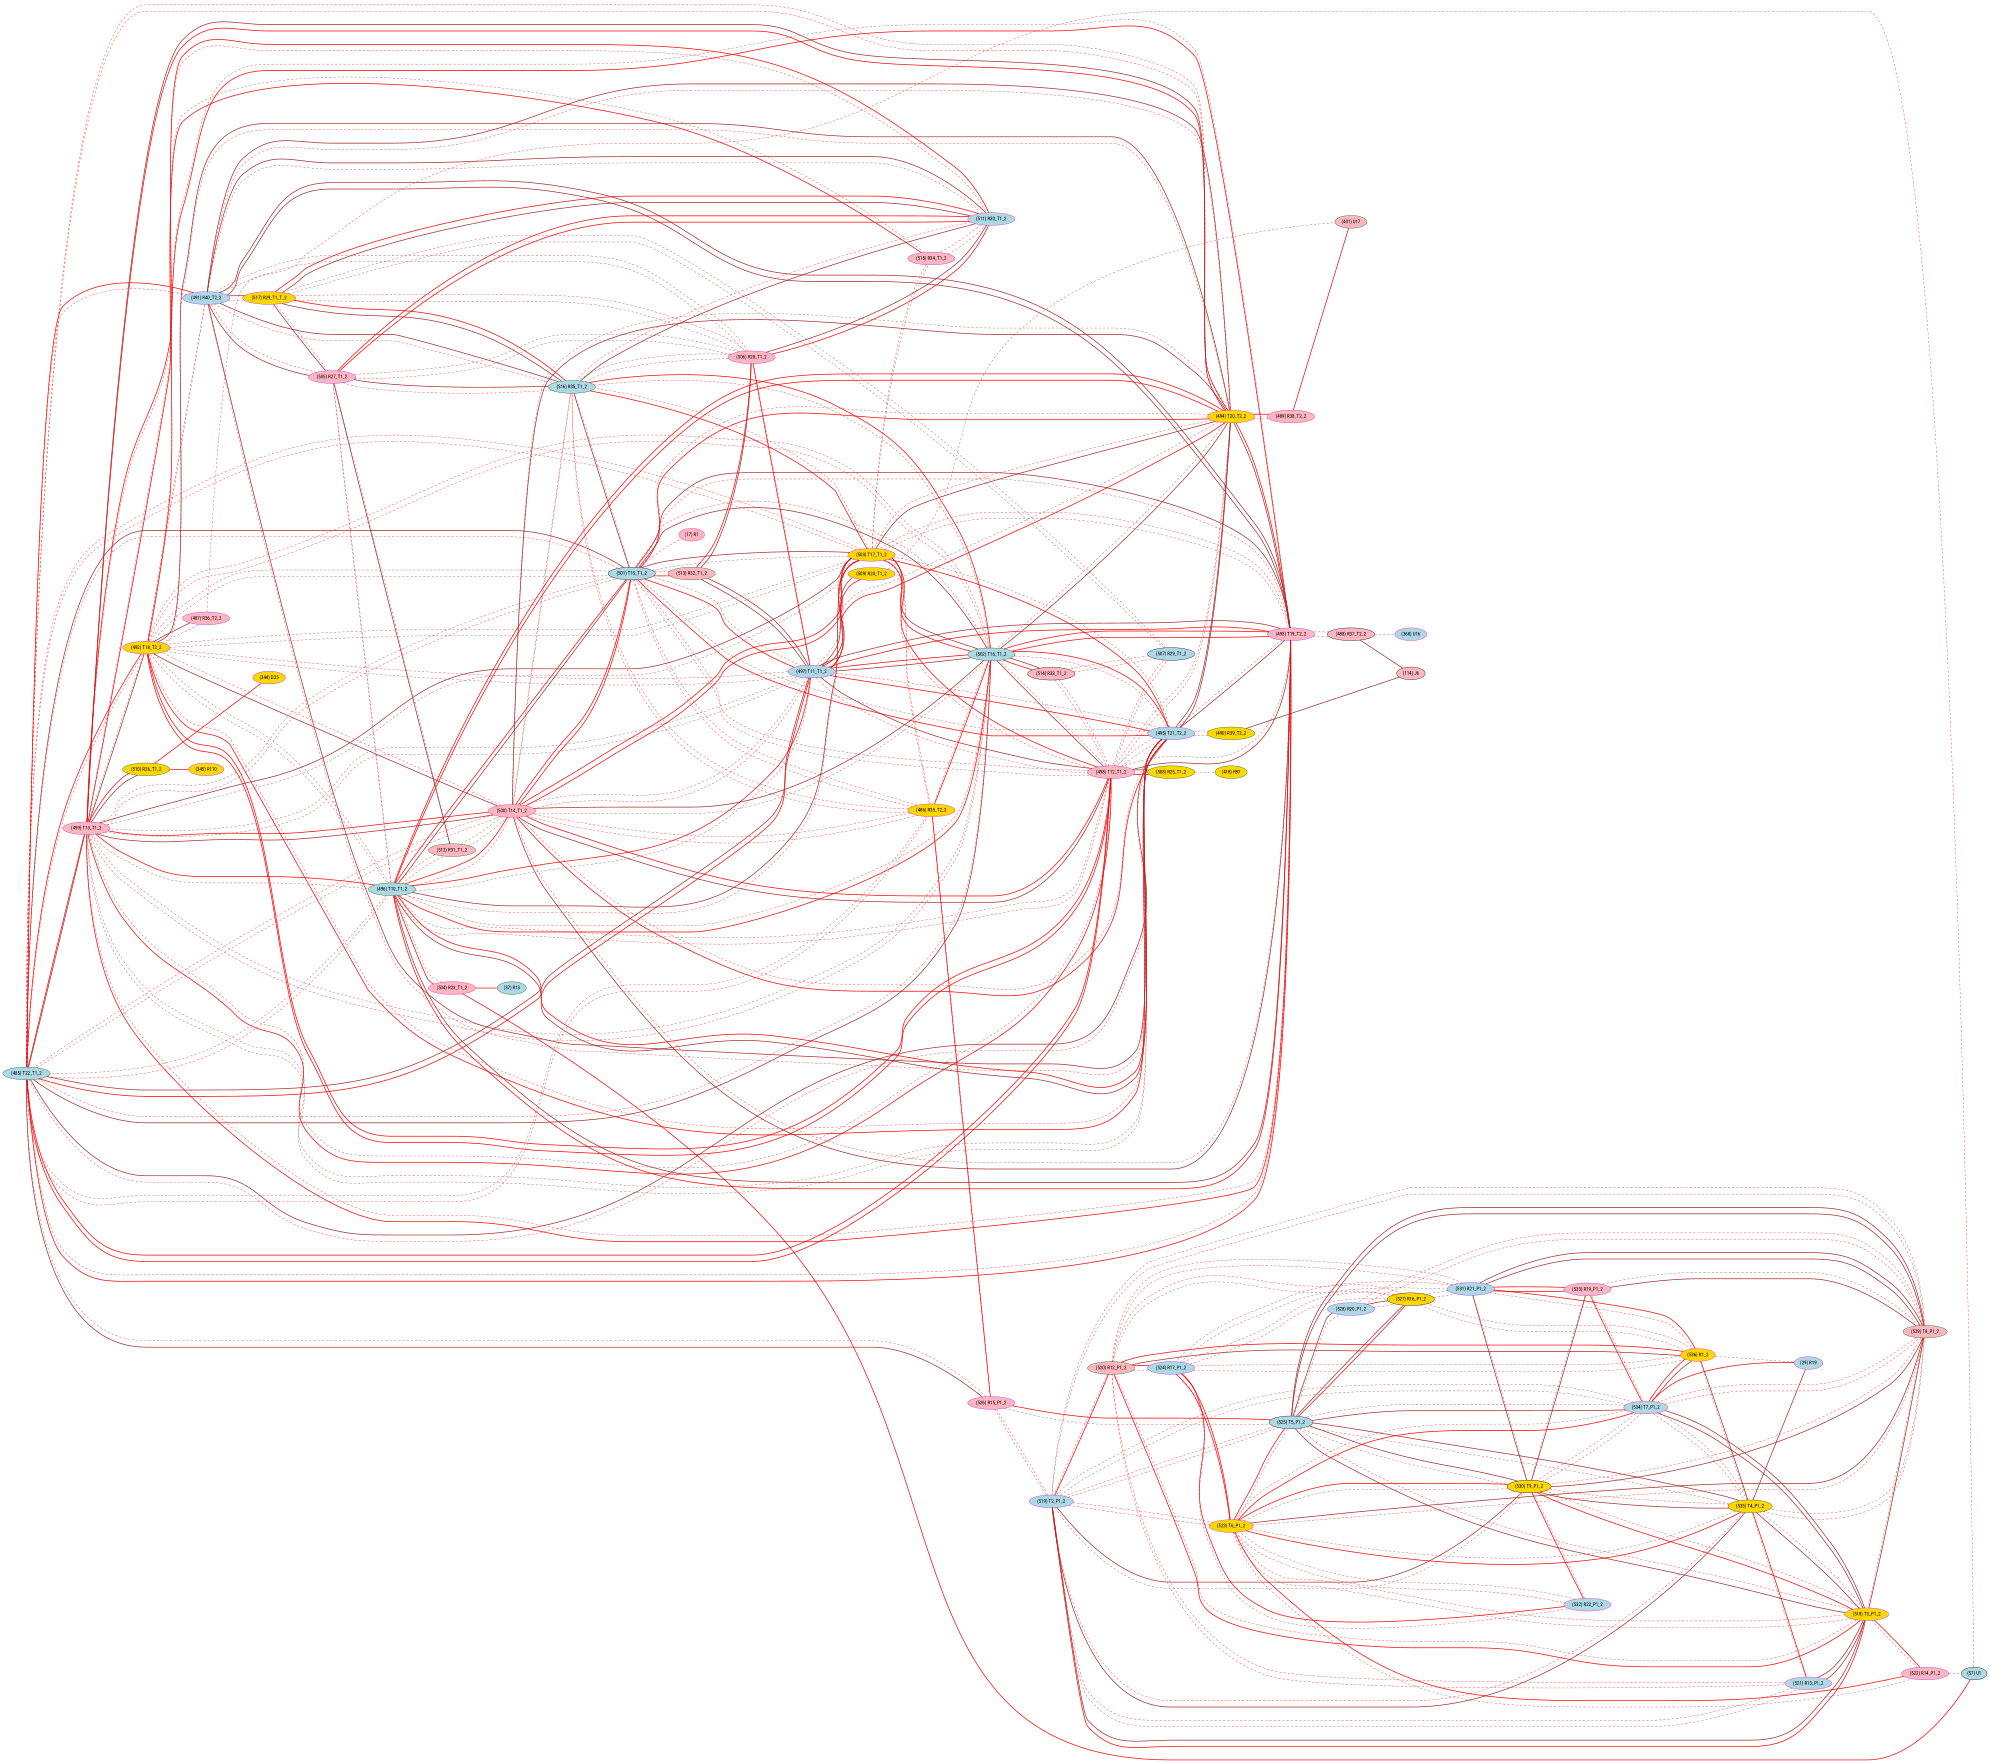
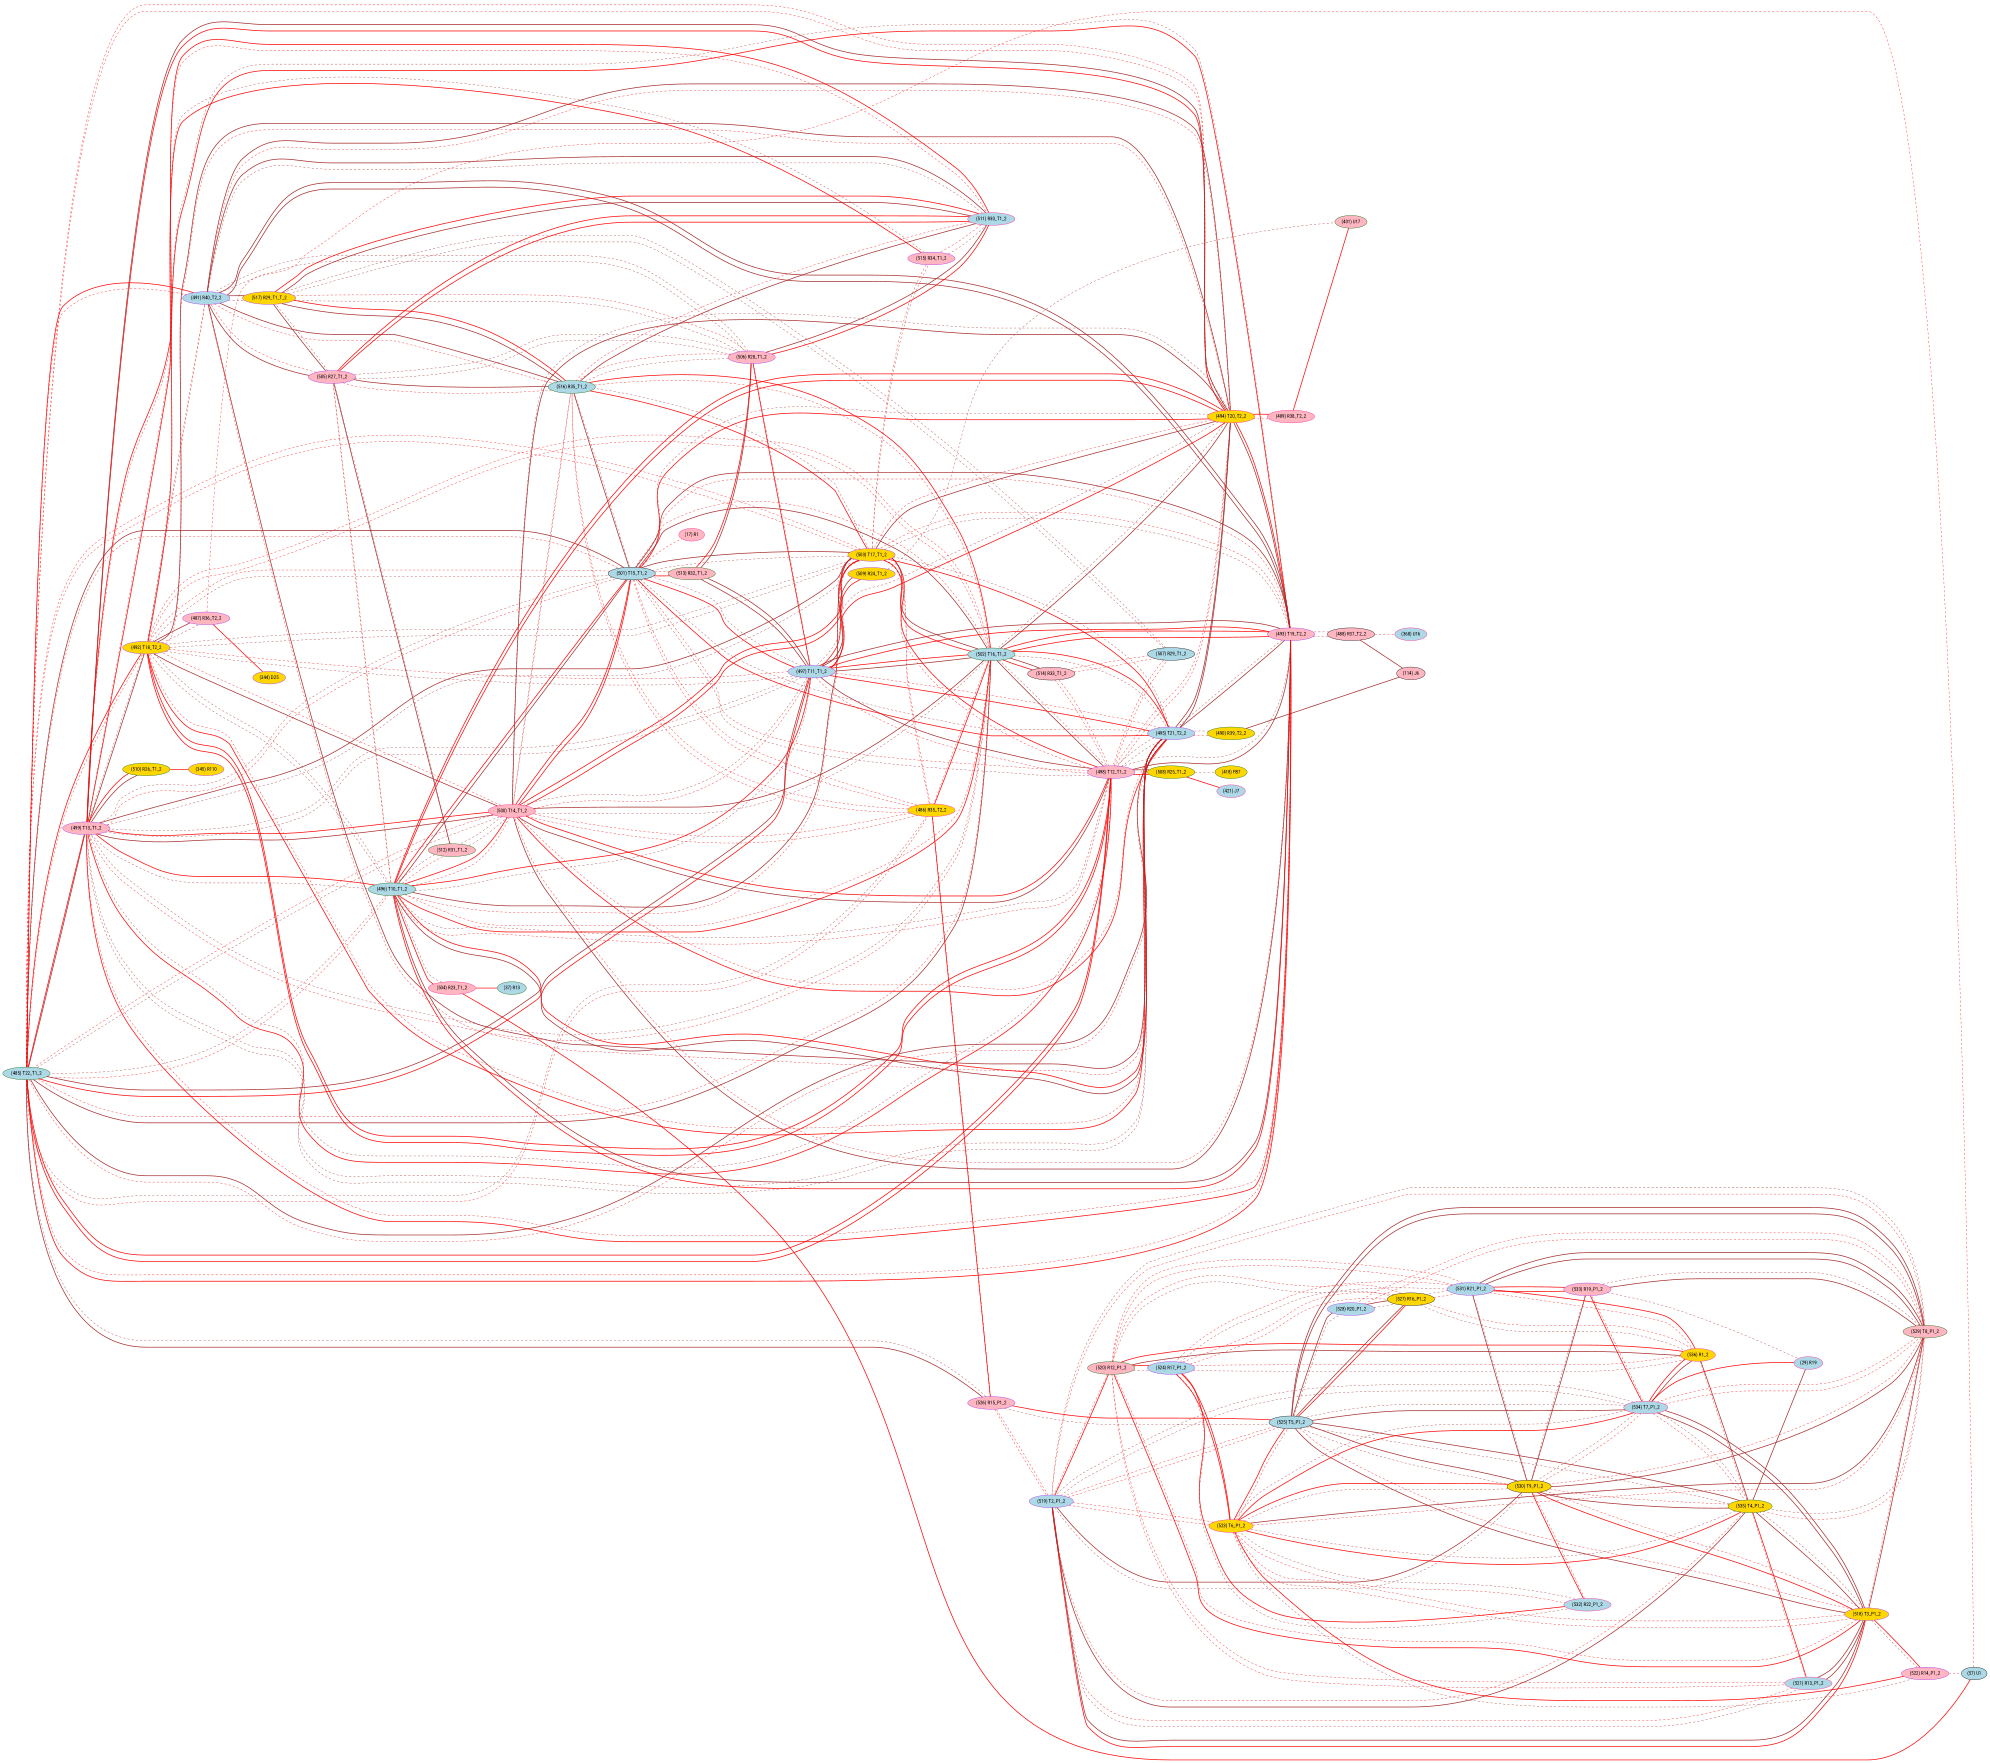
(208, 723) -> (238, 648)
none -> (1231, 791)
(1755, 1359) -> (1705, 1320)
